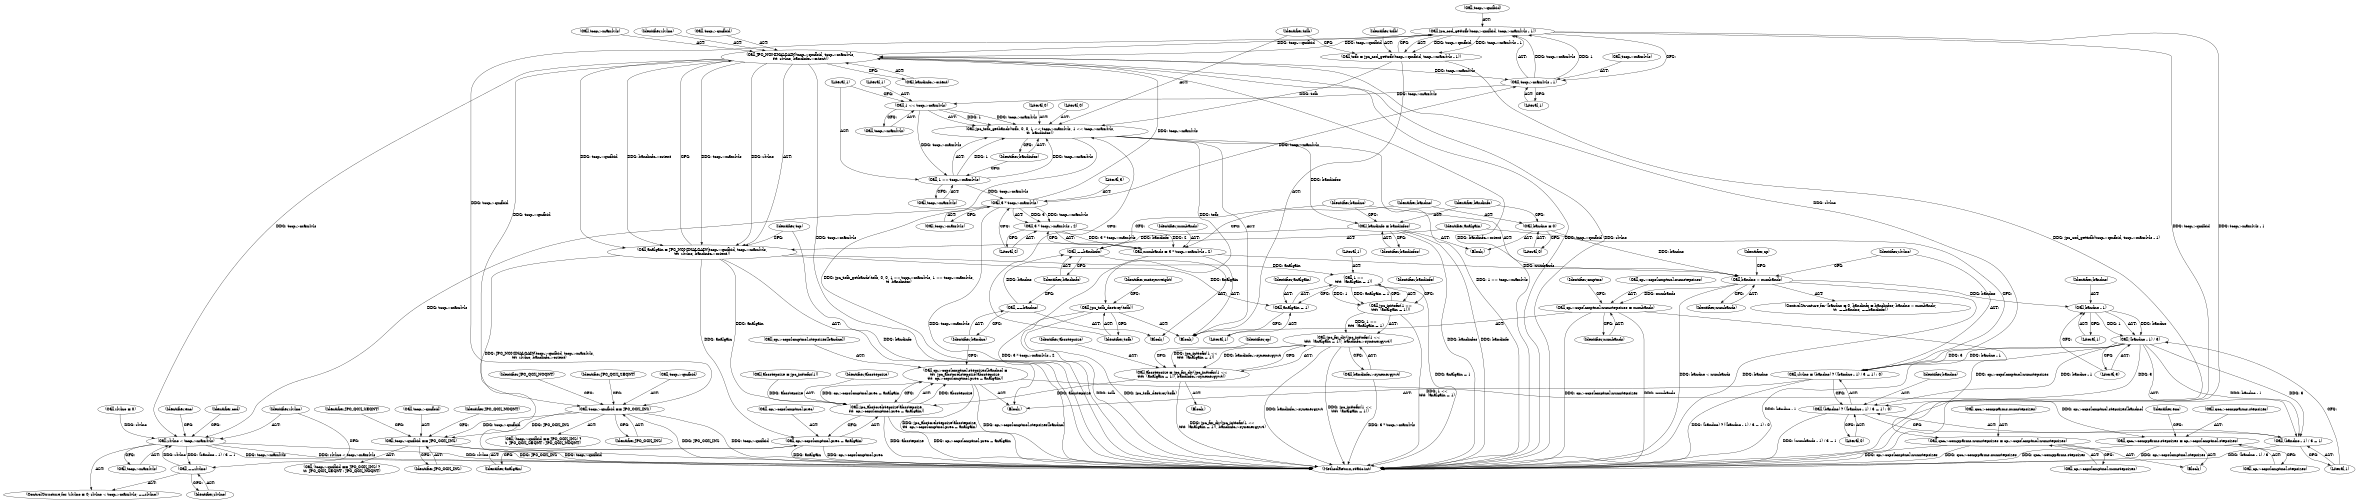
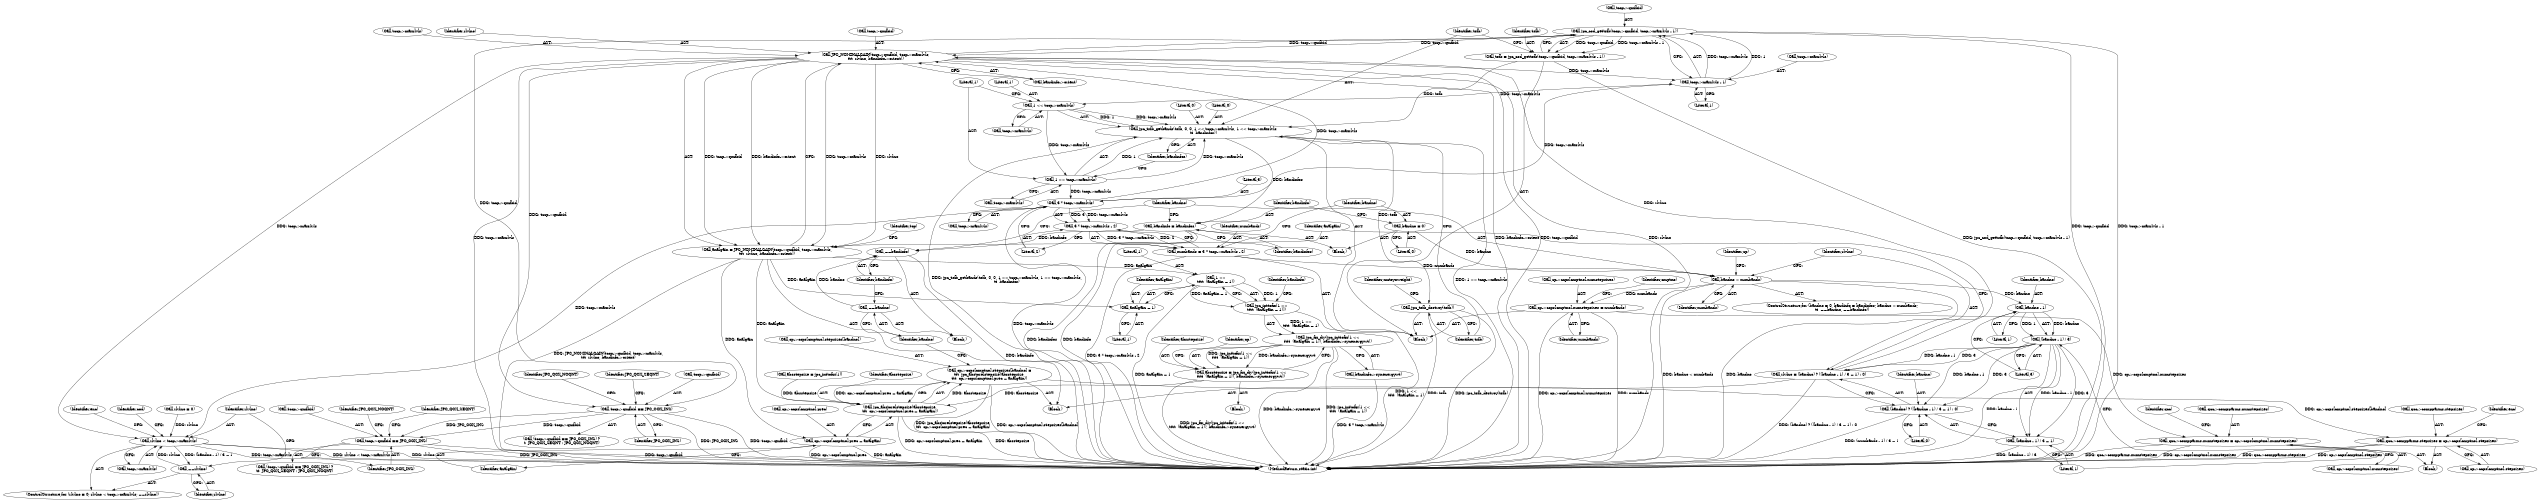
(1045, 374) -> (1076, 395)
none -> (2158, 409)
